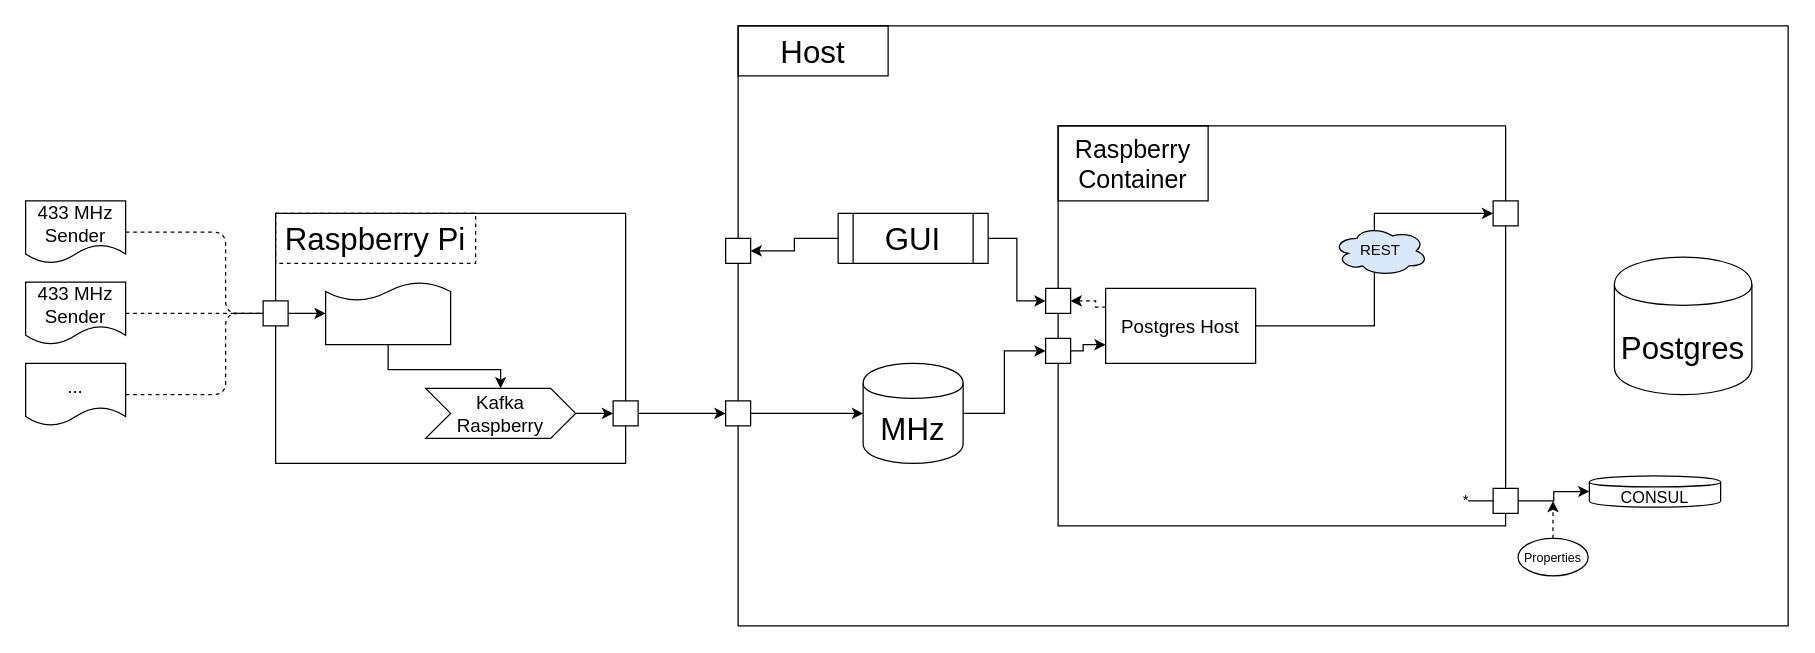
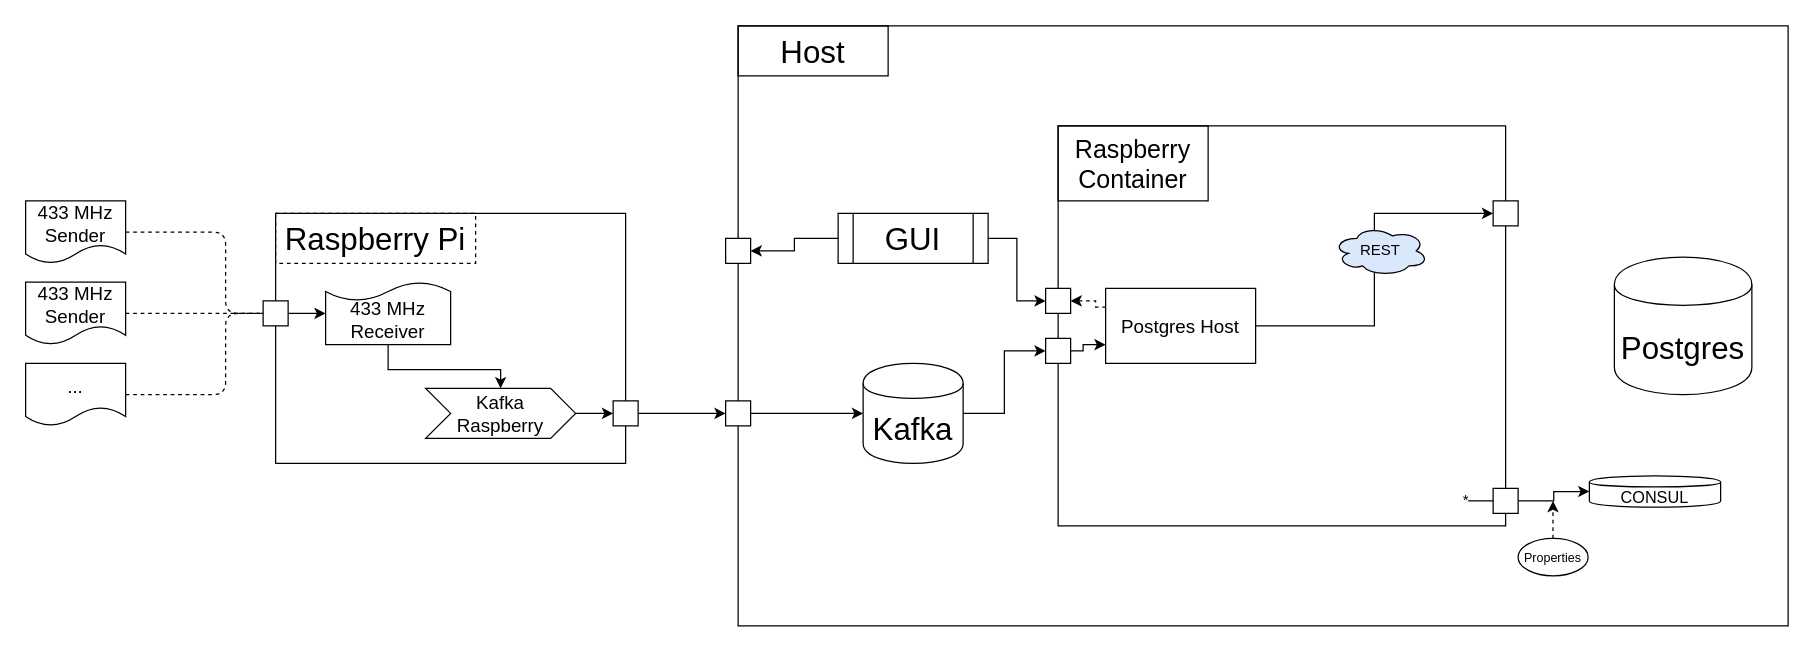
none -> (388, 319)
(913, 428) -> (913, 428)
